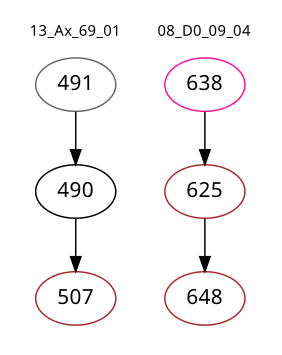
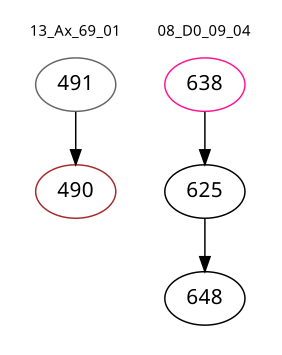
(76, 192) -> (76, 192)
(205, 192) -> (205, 192)
(76, 298) -> none
(205, 298) -> (205, 298)
